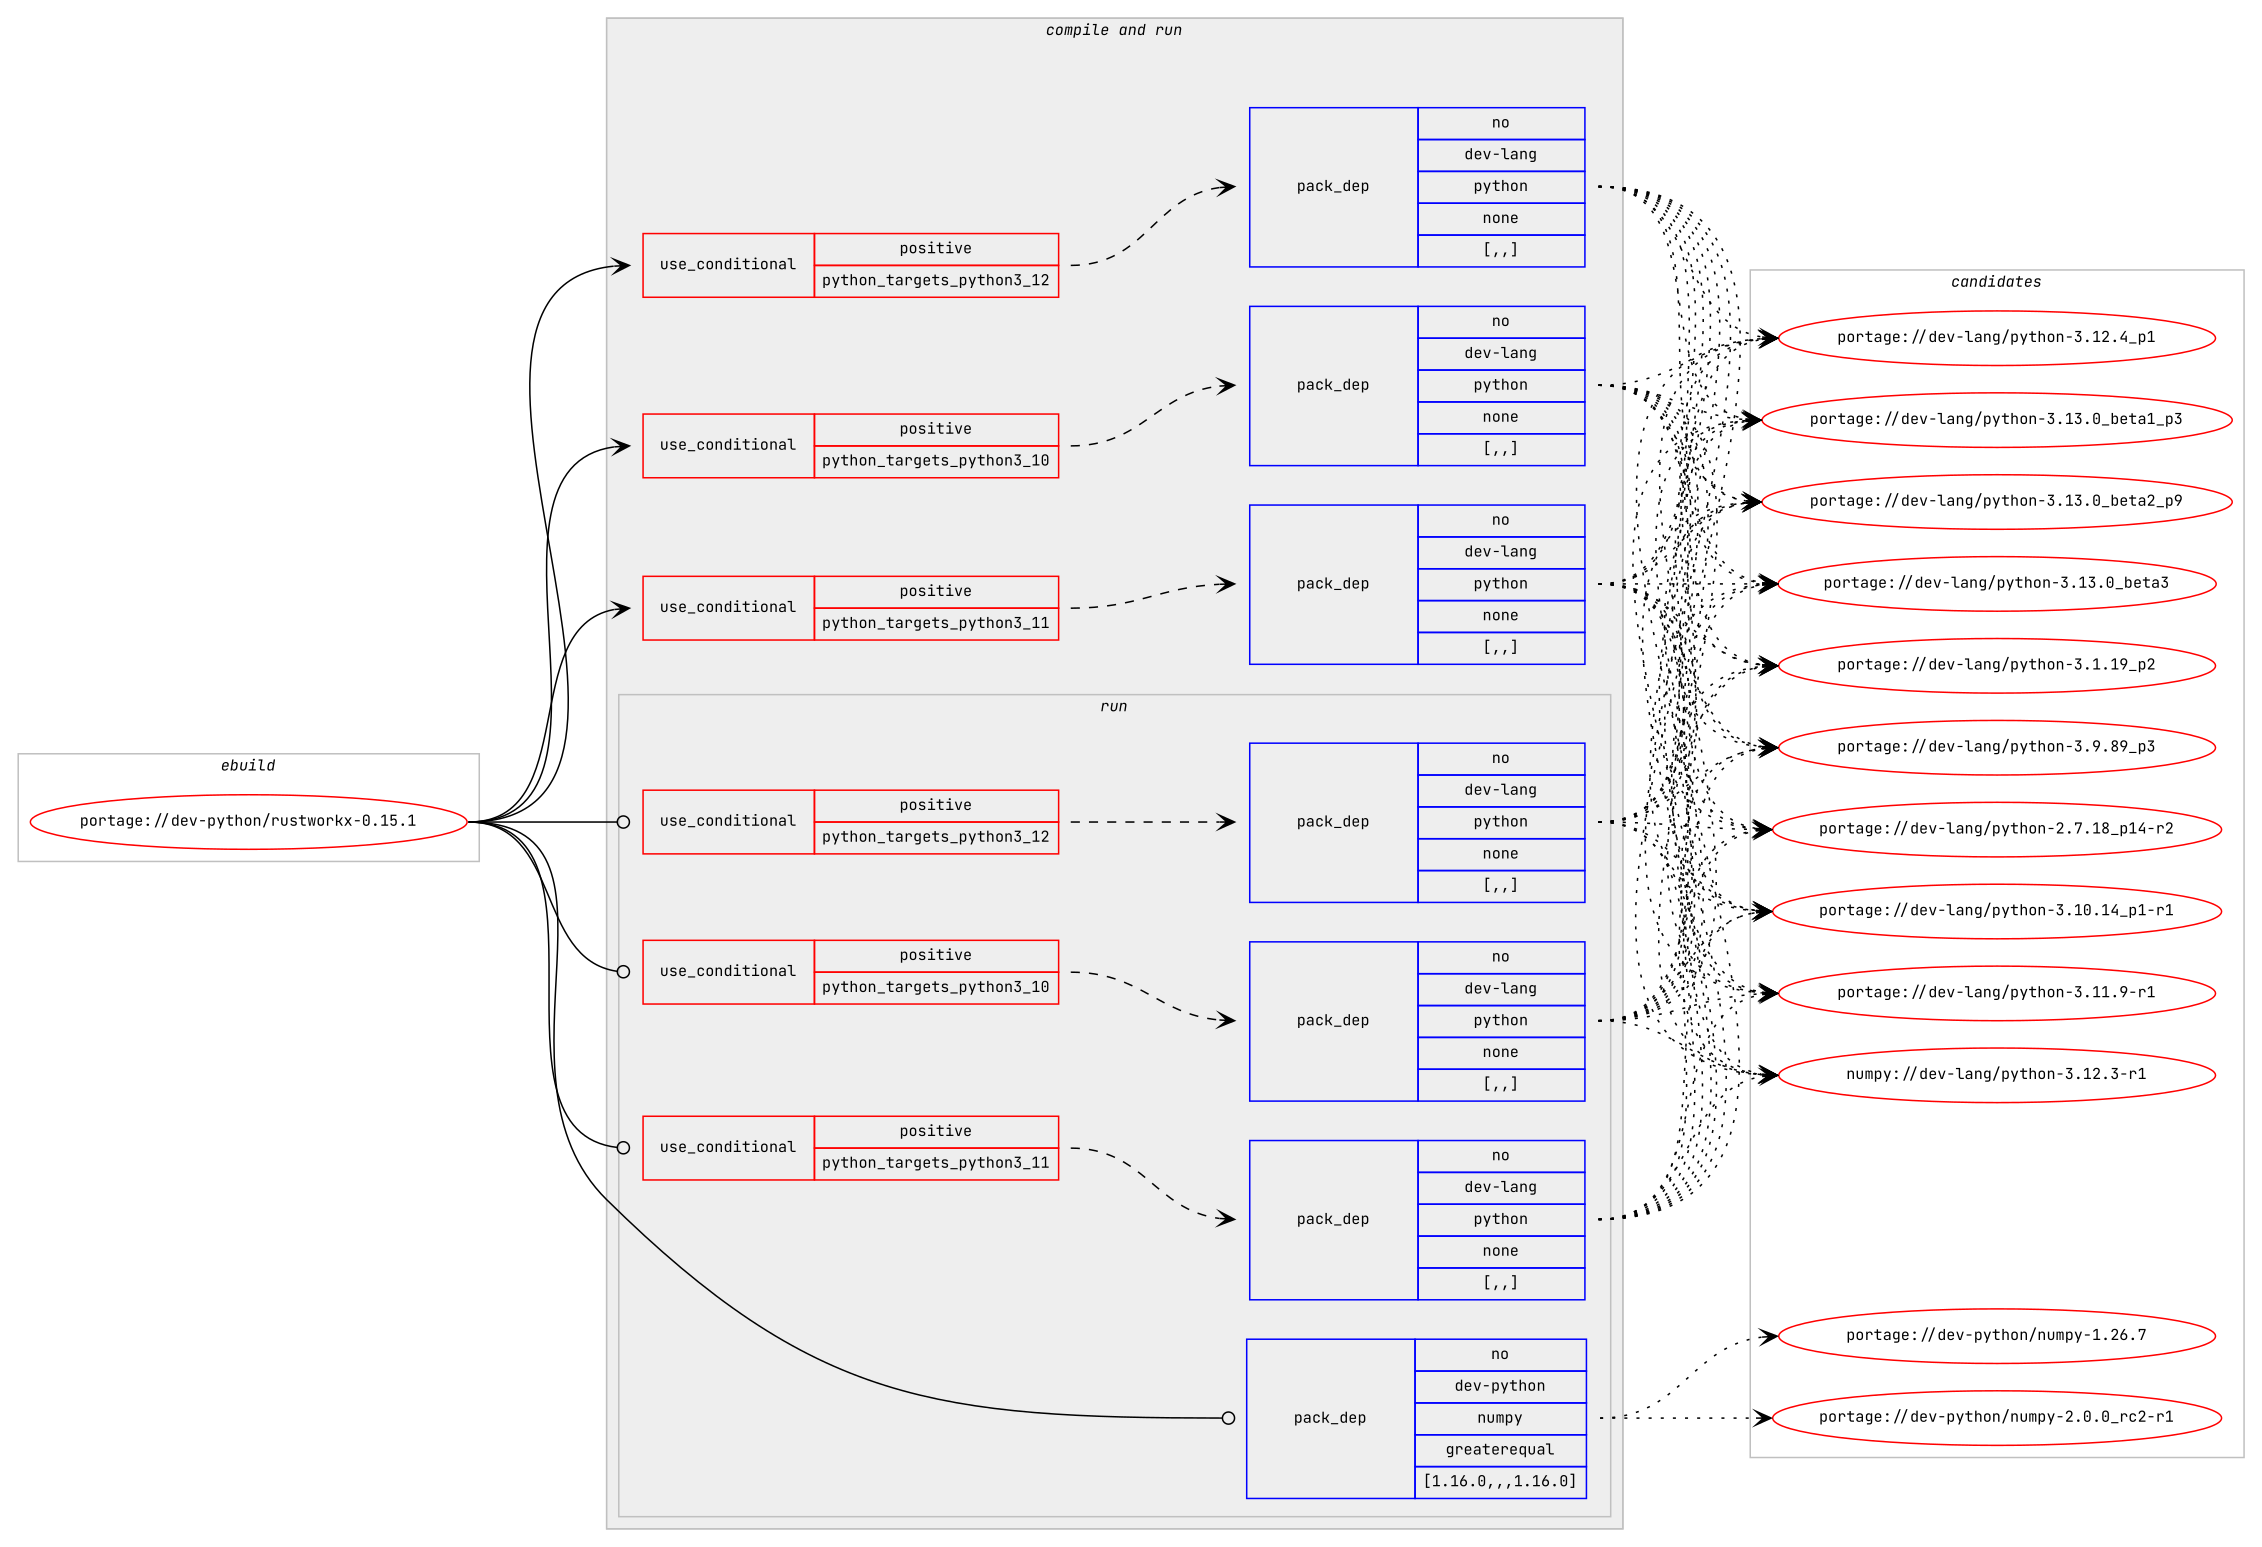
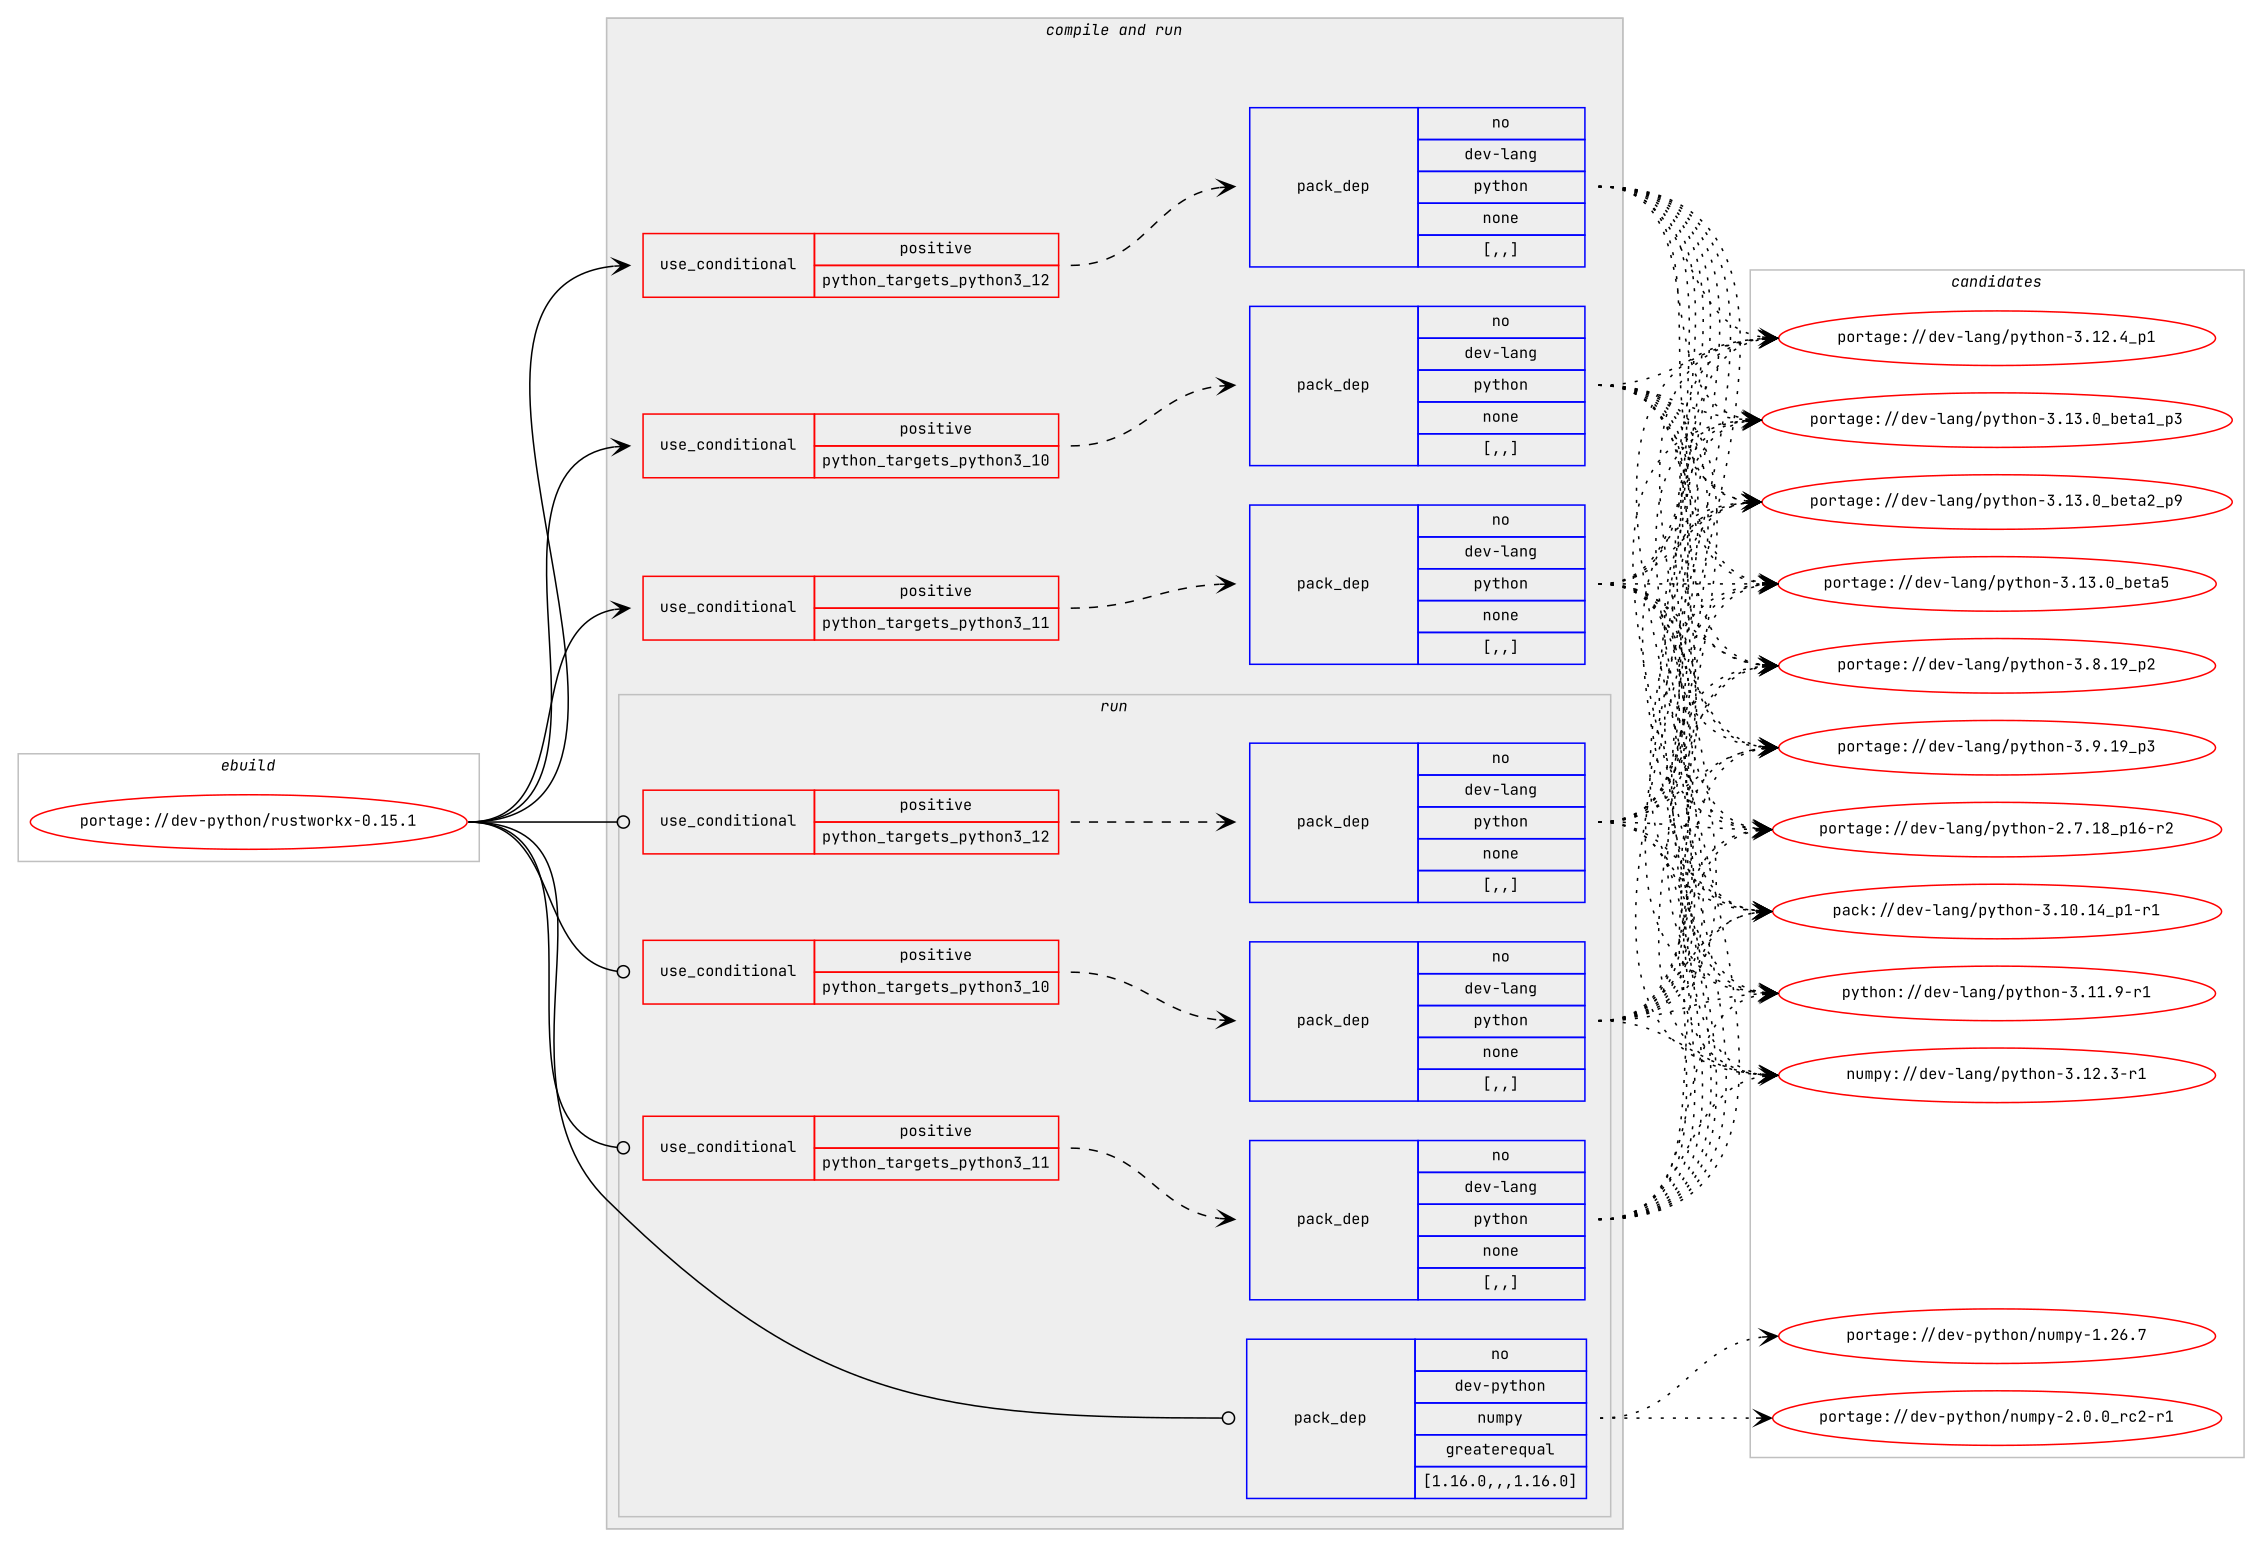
(1997, 584) -> (1997, 584)
(1997, 666) -> (1997, 666)
(1997, 748) -> (1997, 748)
(1997, 830) -> (1997, 830)
(1997, 912) -> (1997, 912)
(1997, 993) -> (1997, 993)
